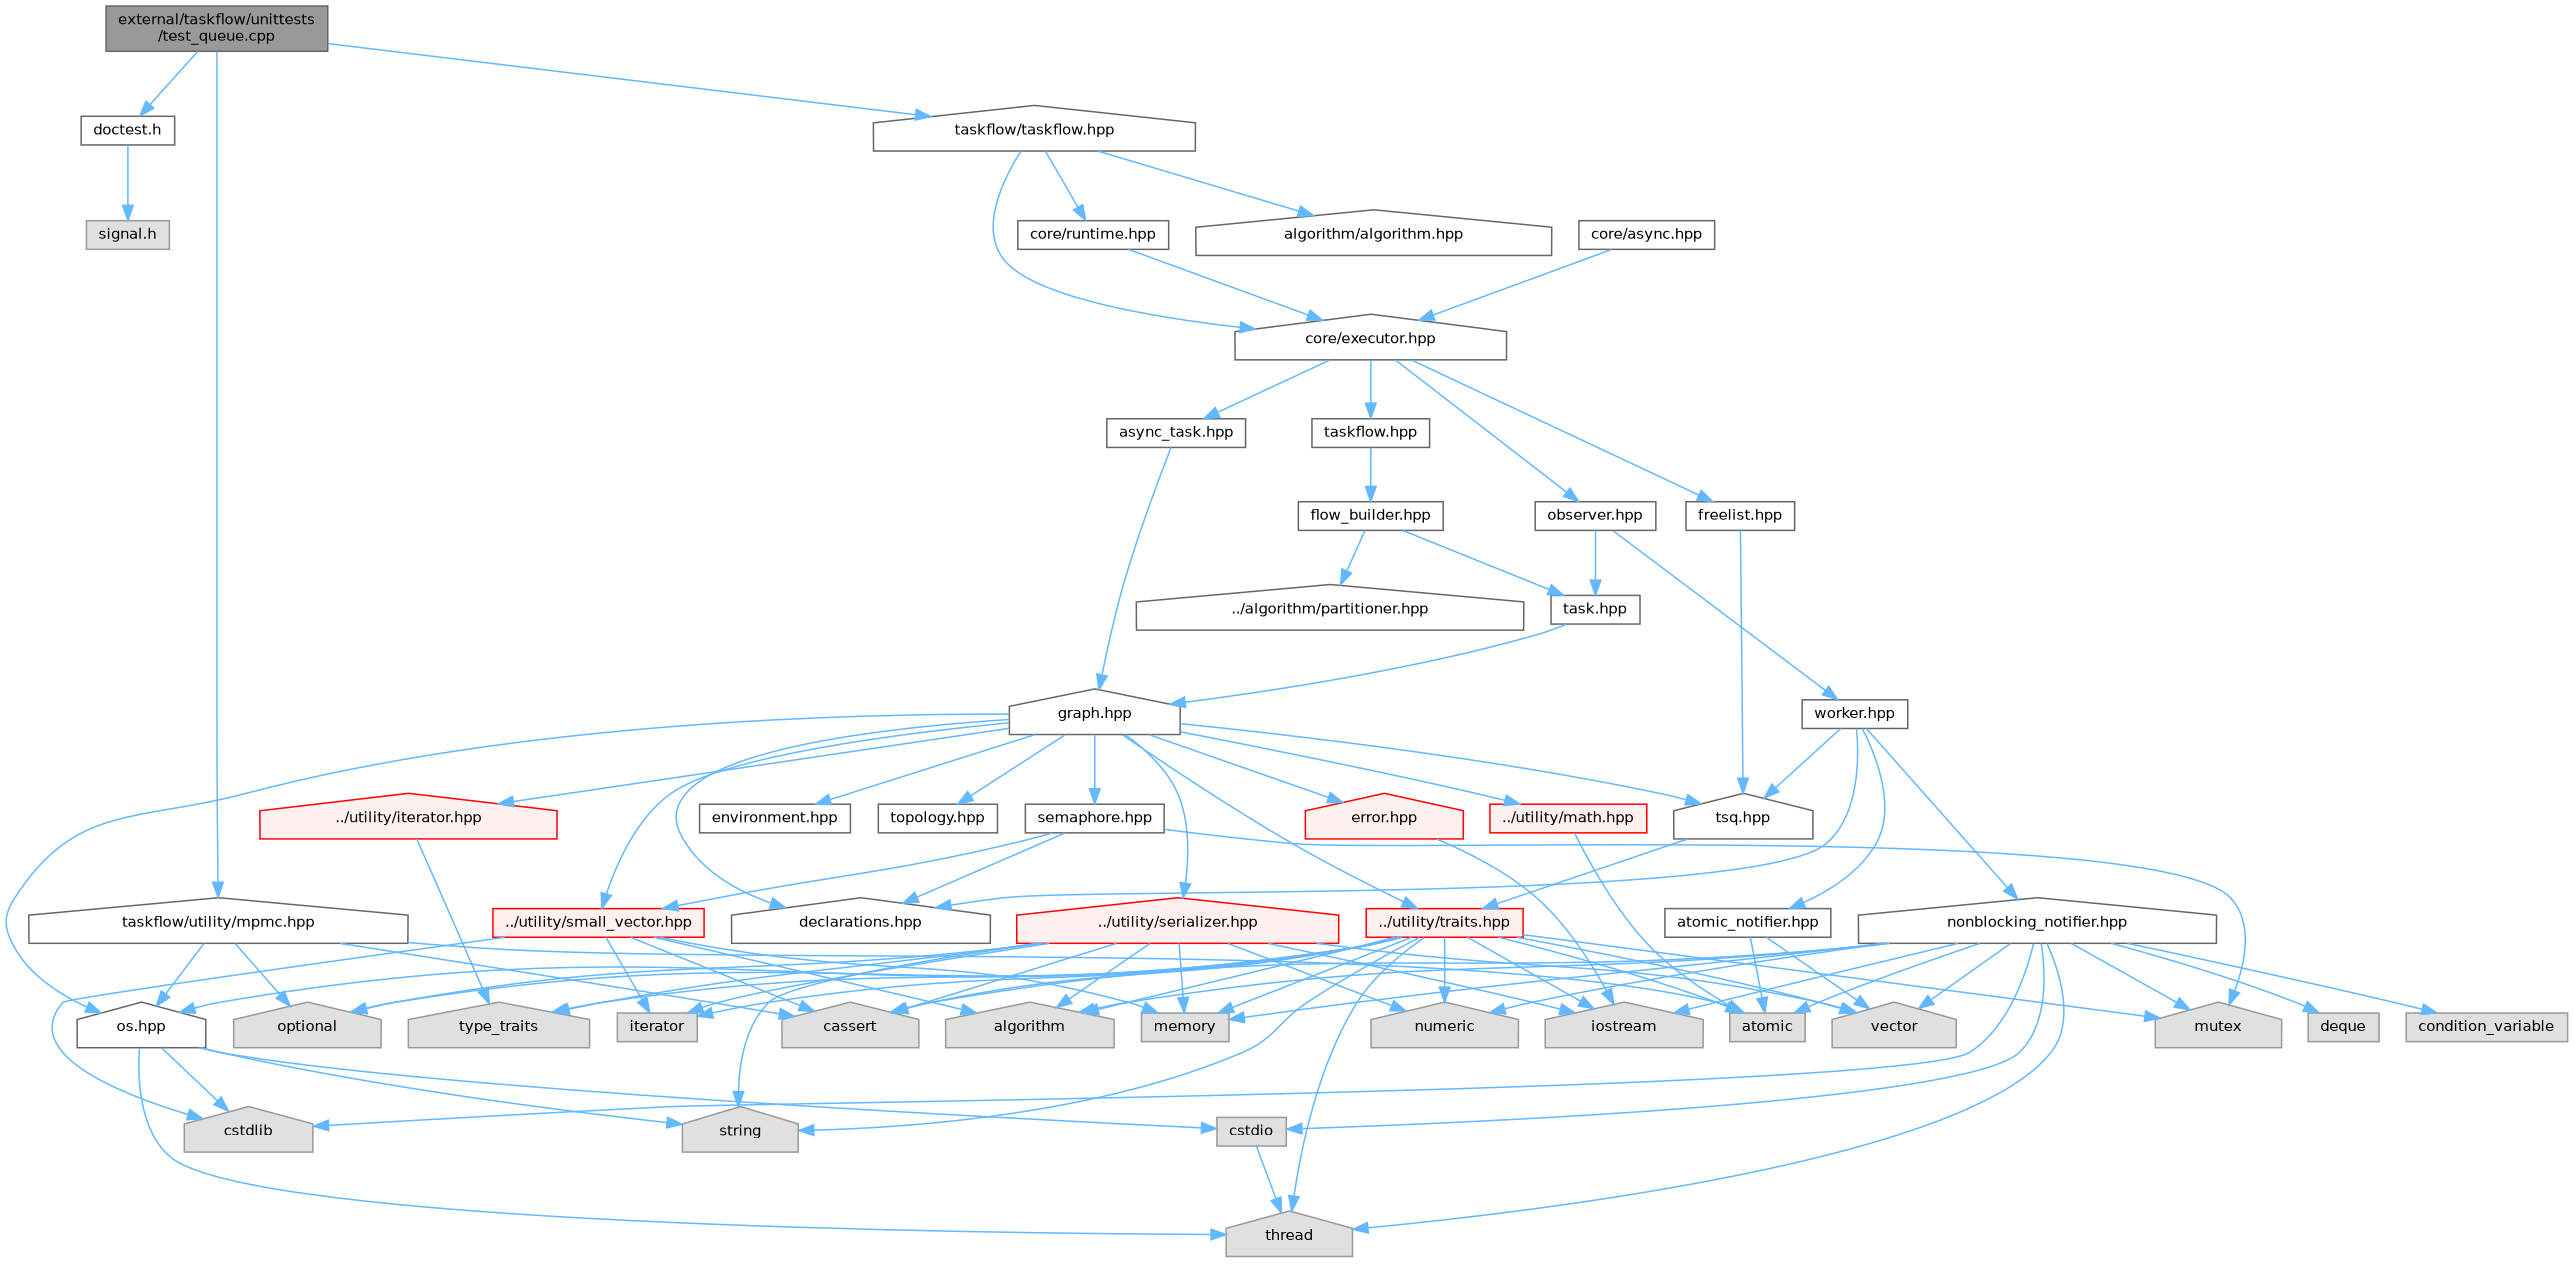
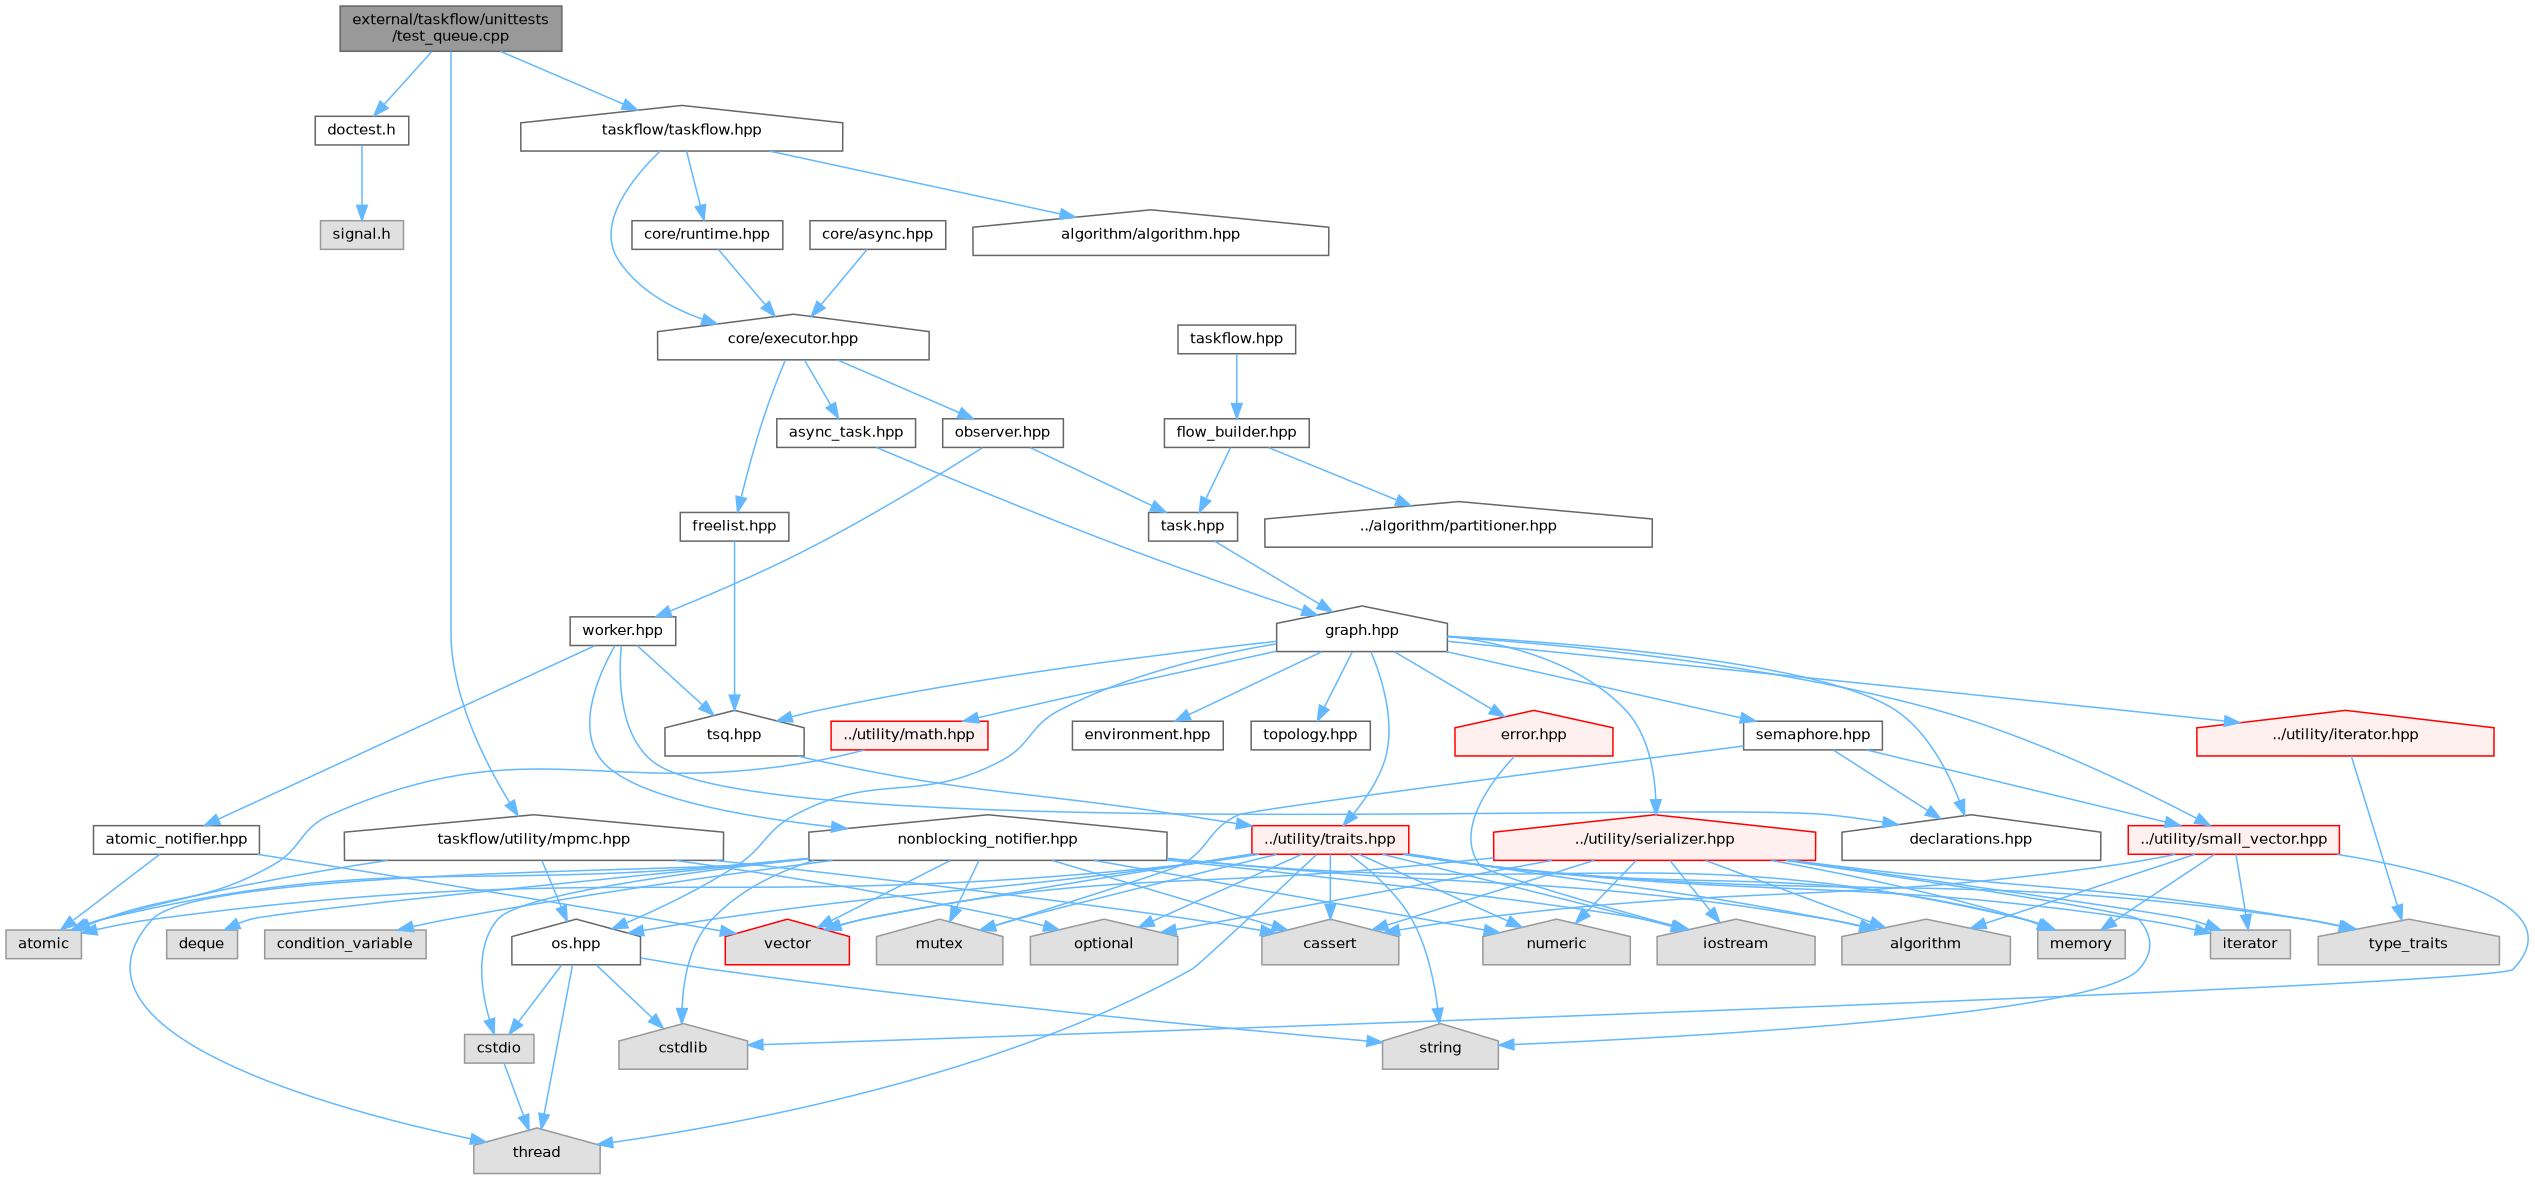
(1371, 382) -> none
(1894, 1027) -> (787, 944)
